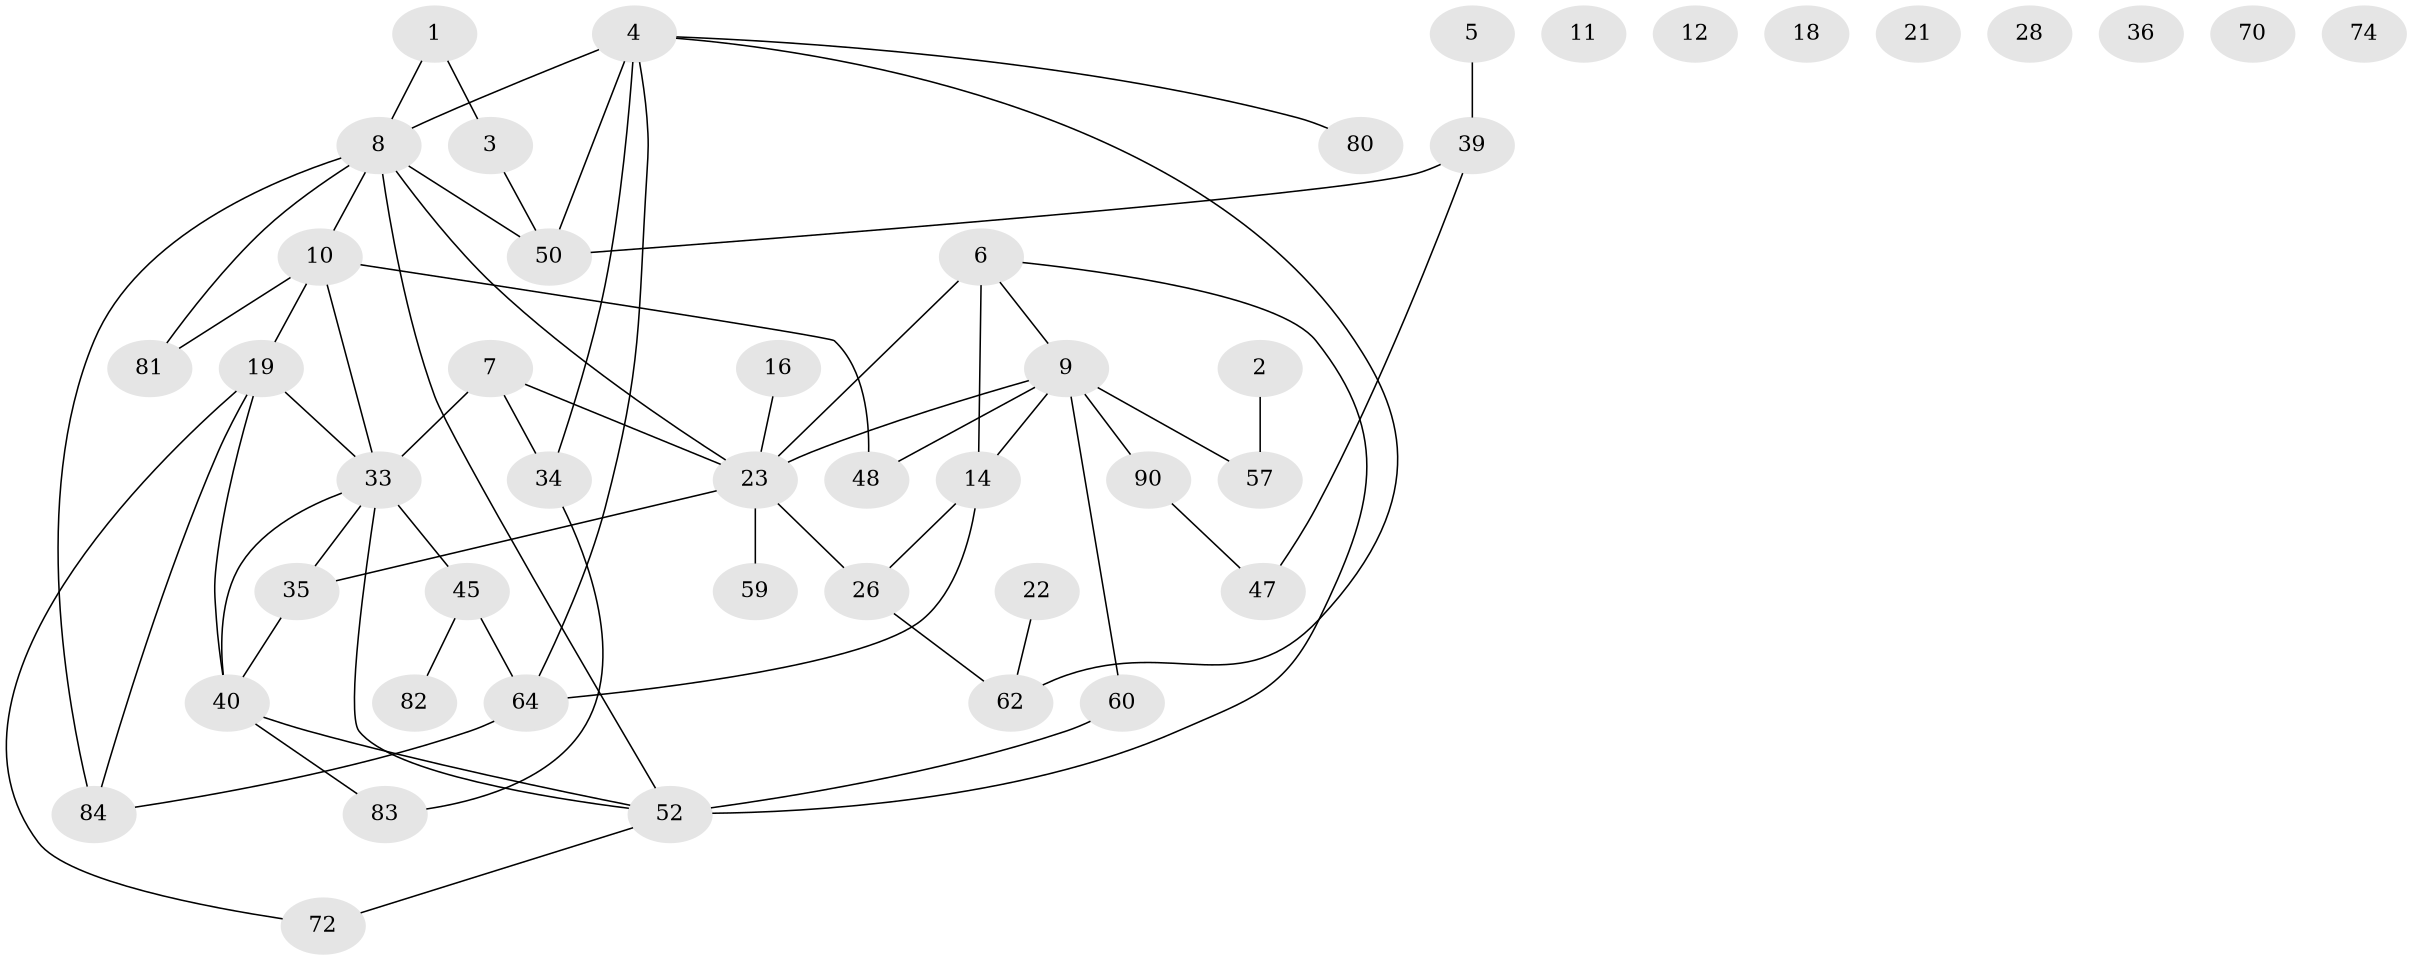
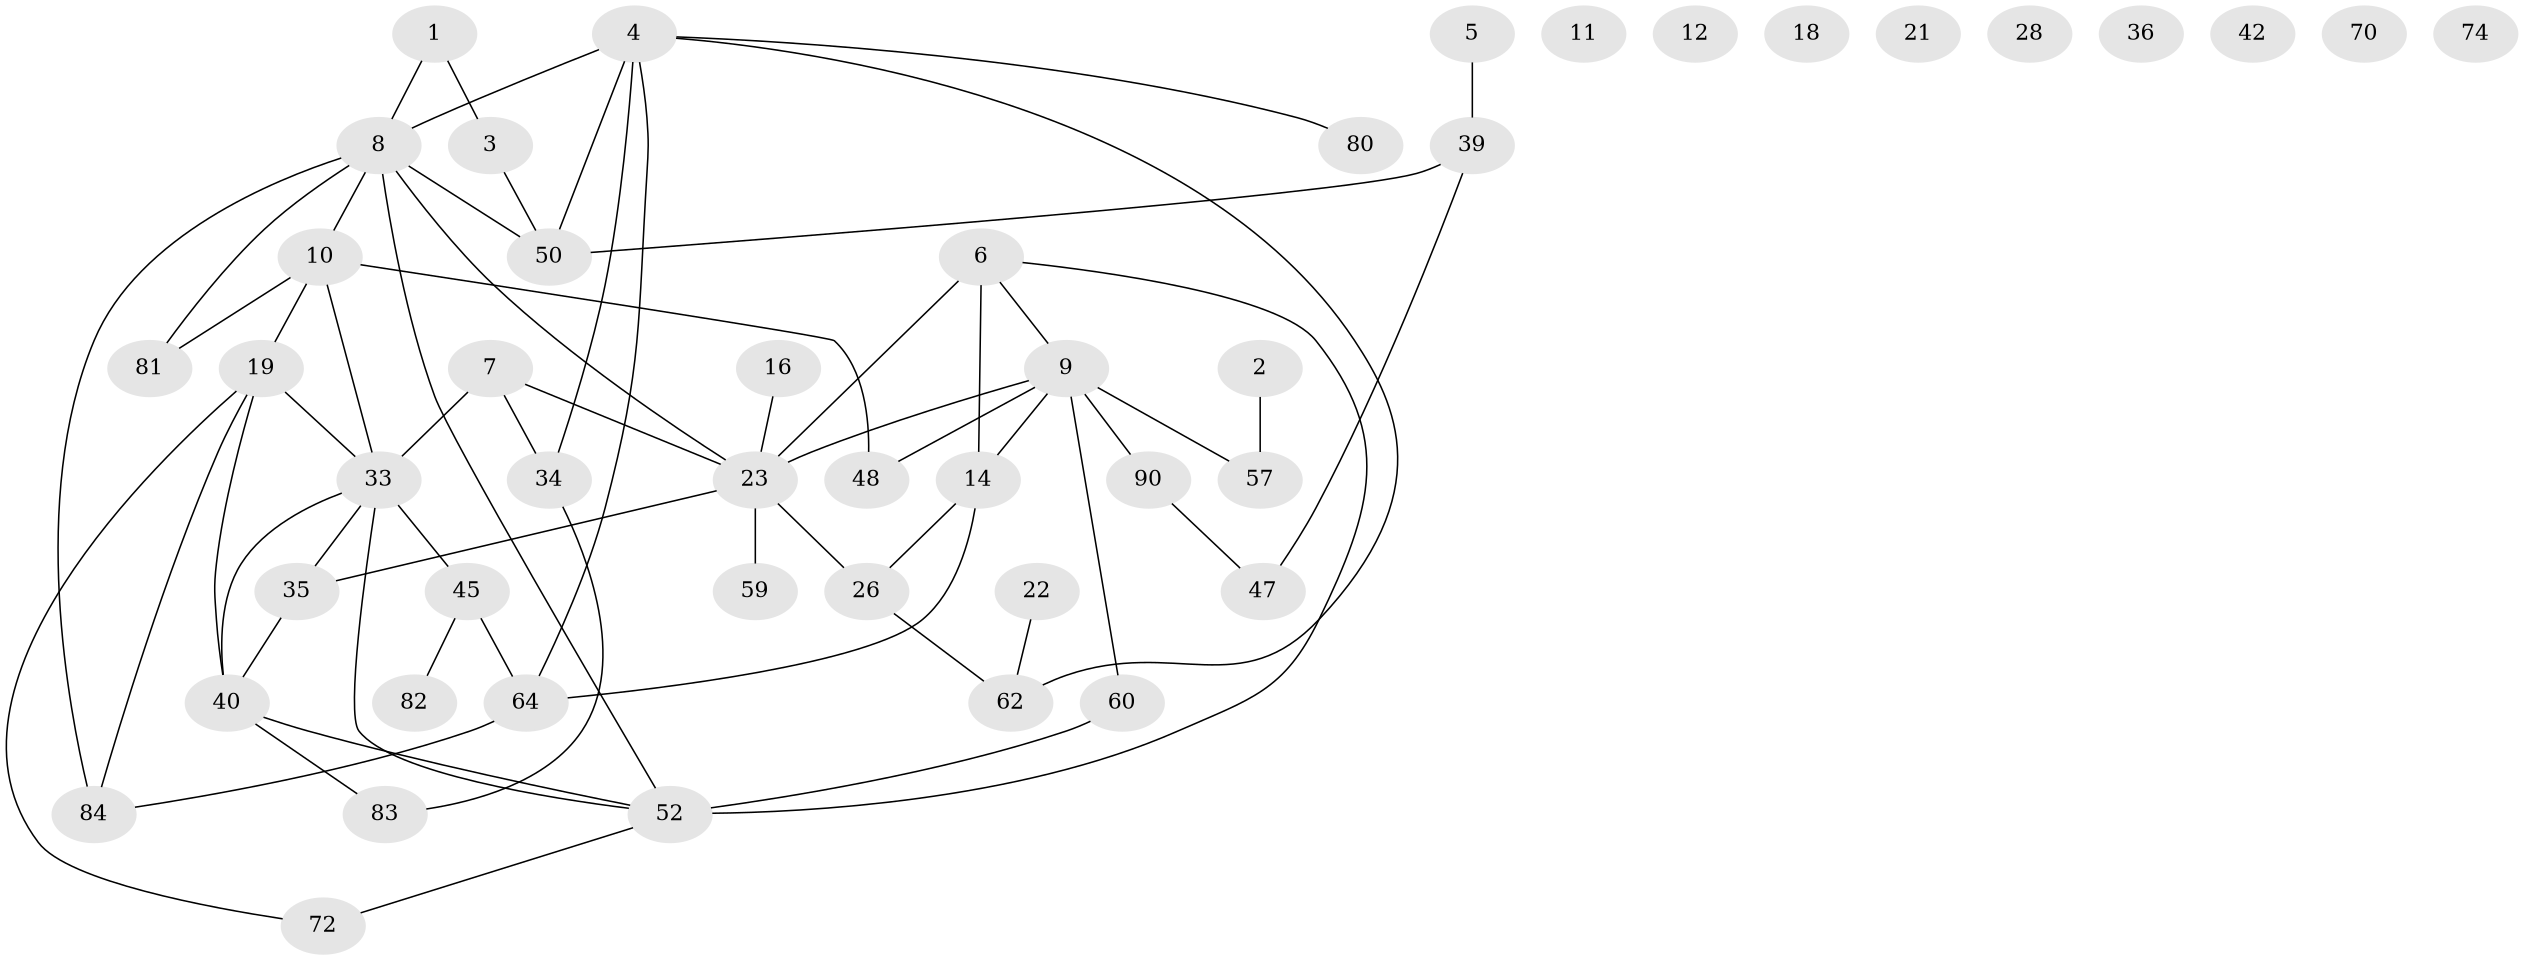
none -> (2253, 34)
